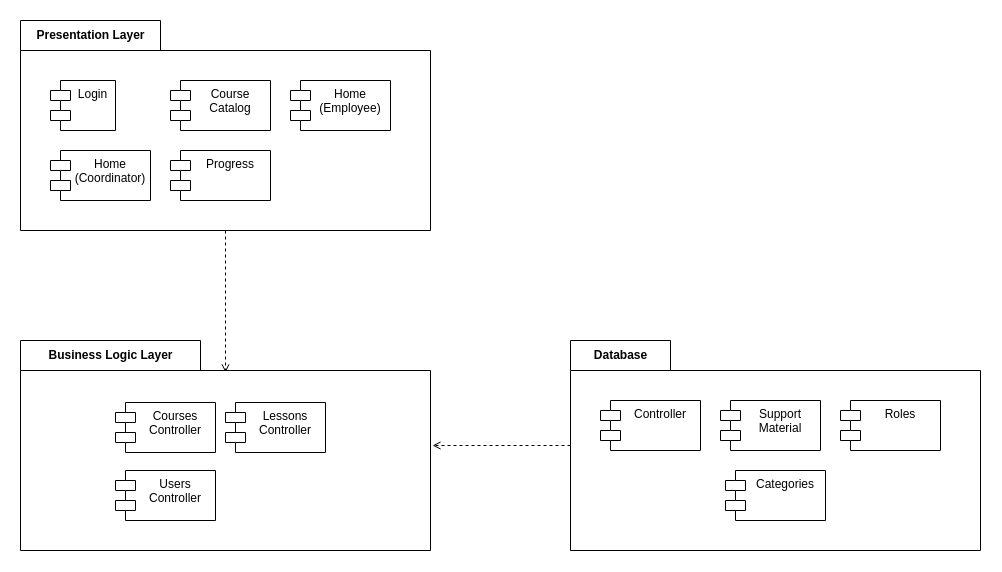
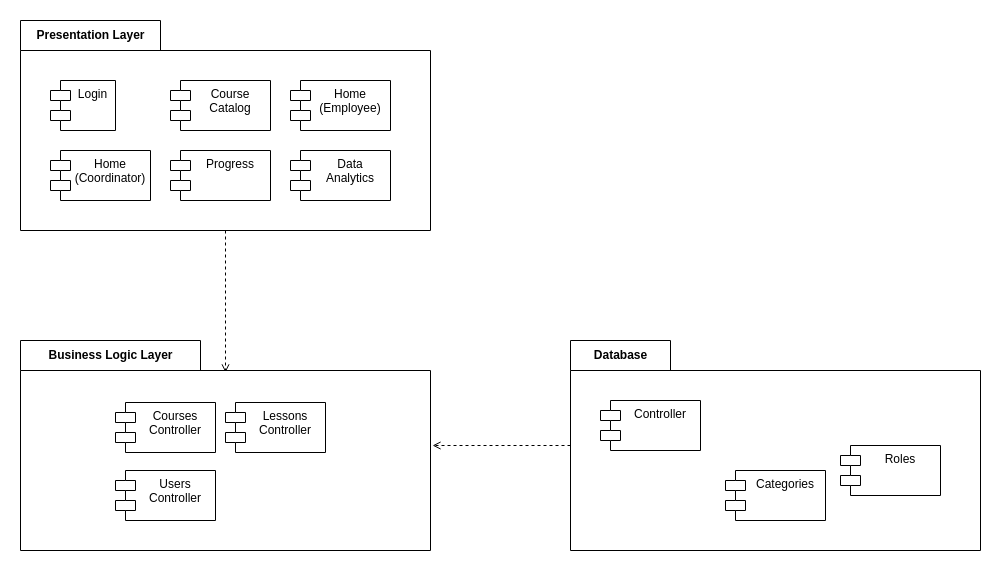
none -> (341, 176)
(771, 426) -> none
(891, 426) -> (891, 471)
